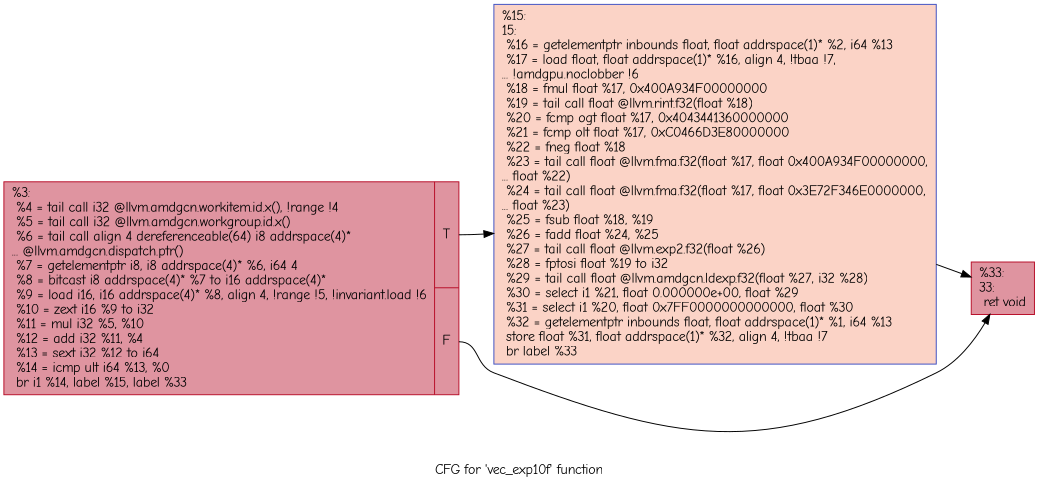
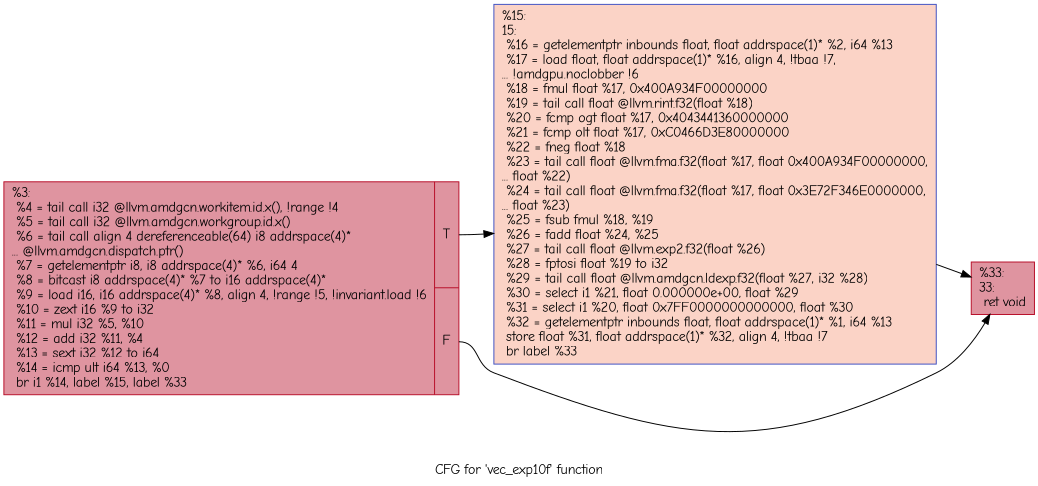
(578, 220) -> (578, 220)
